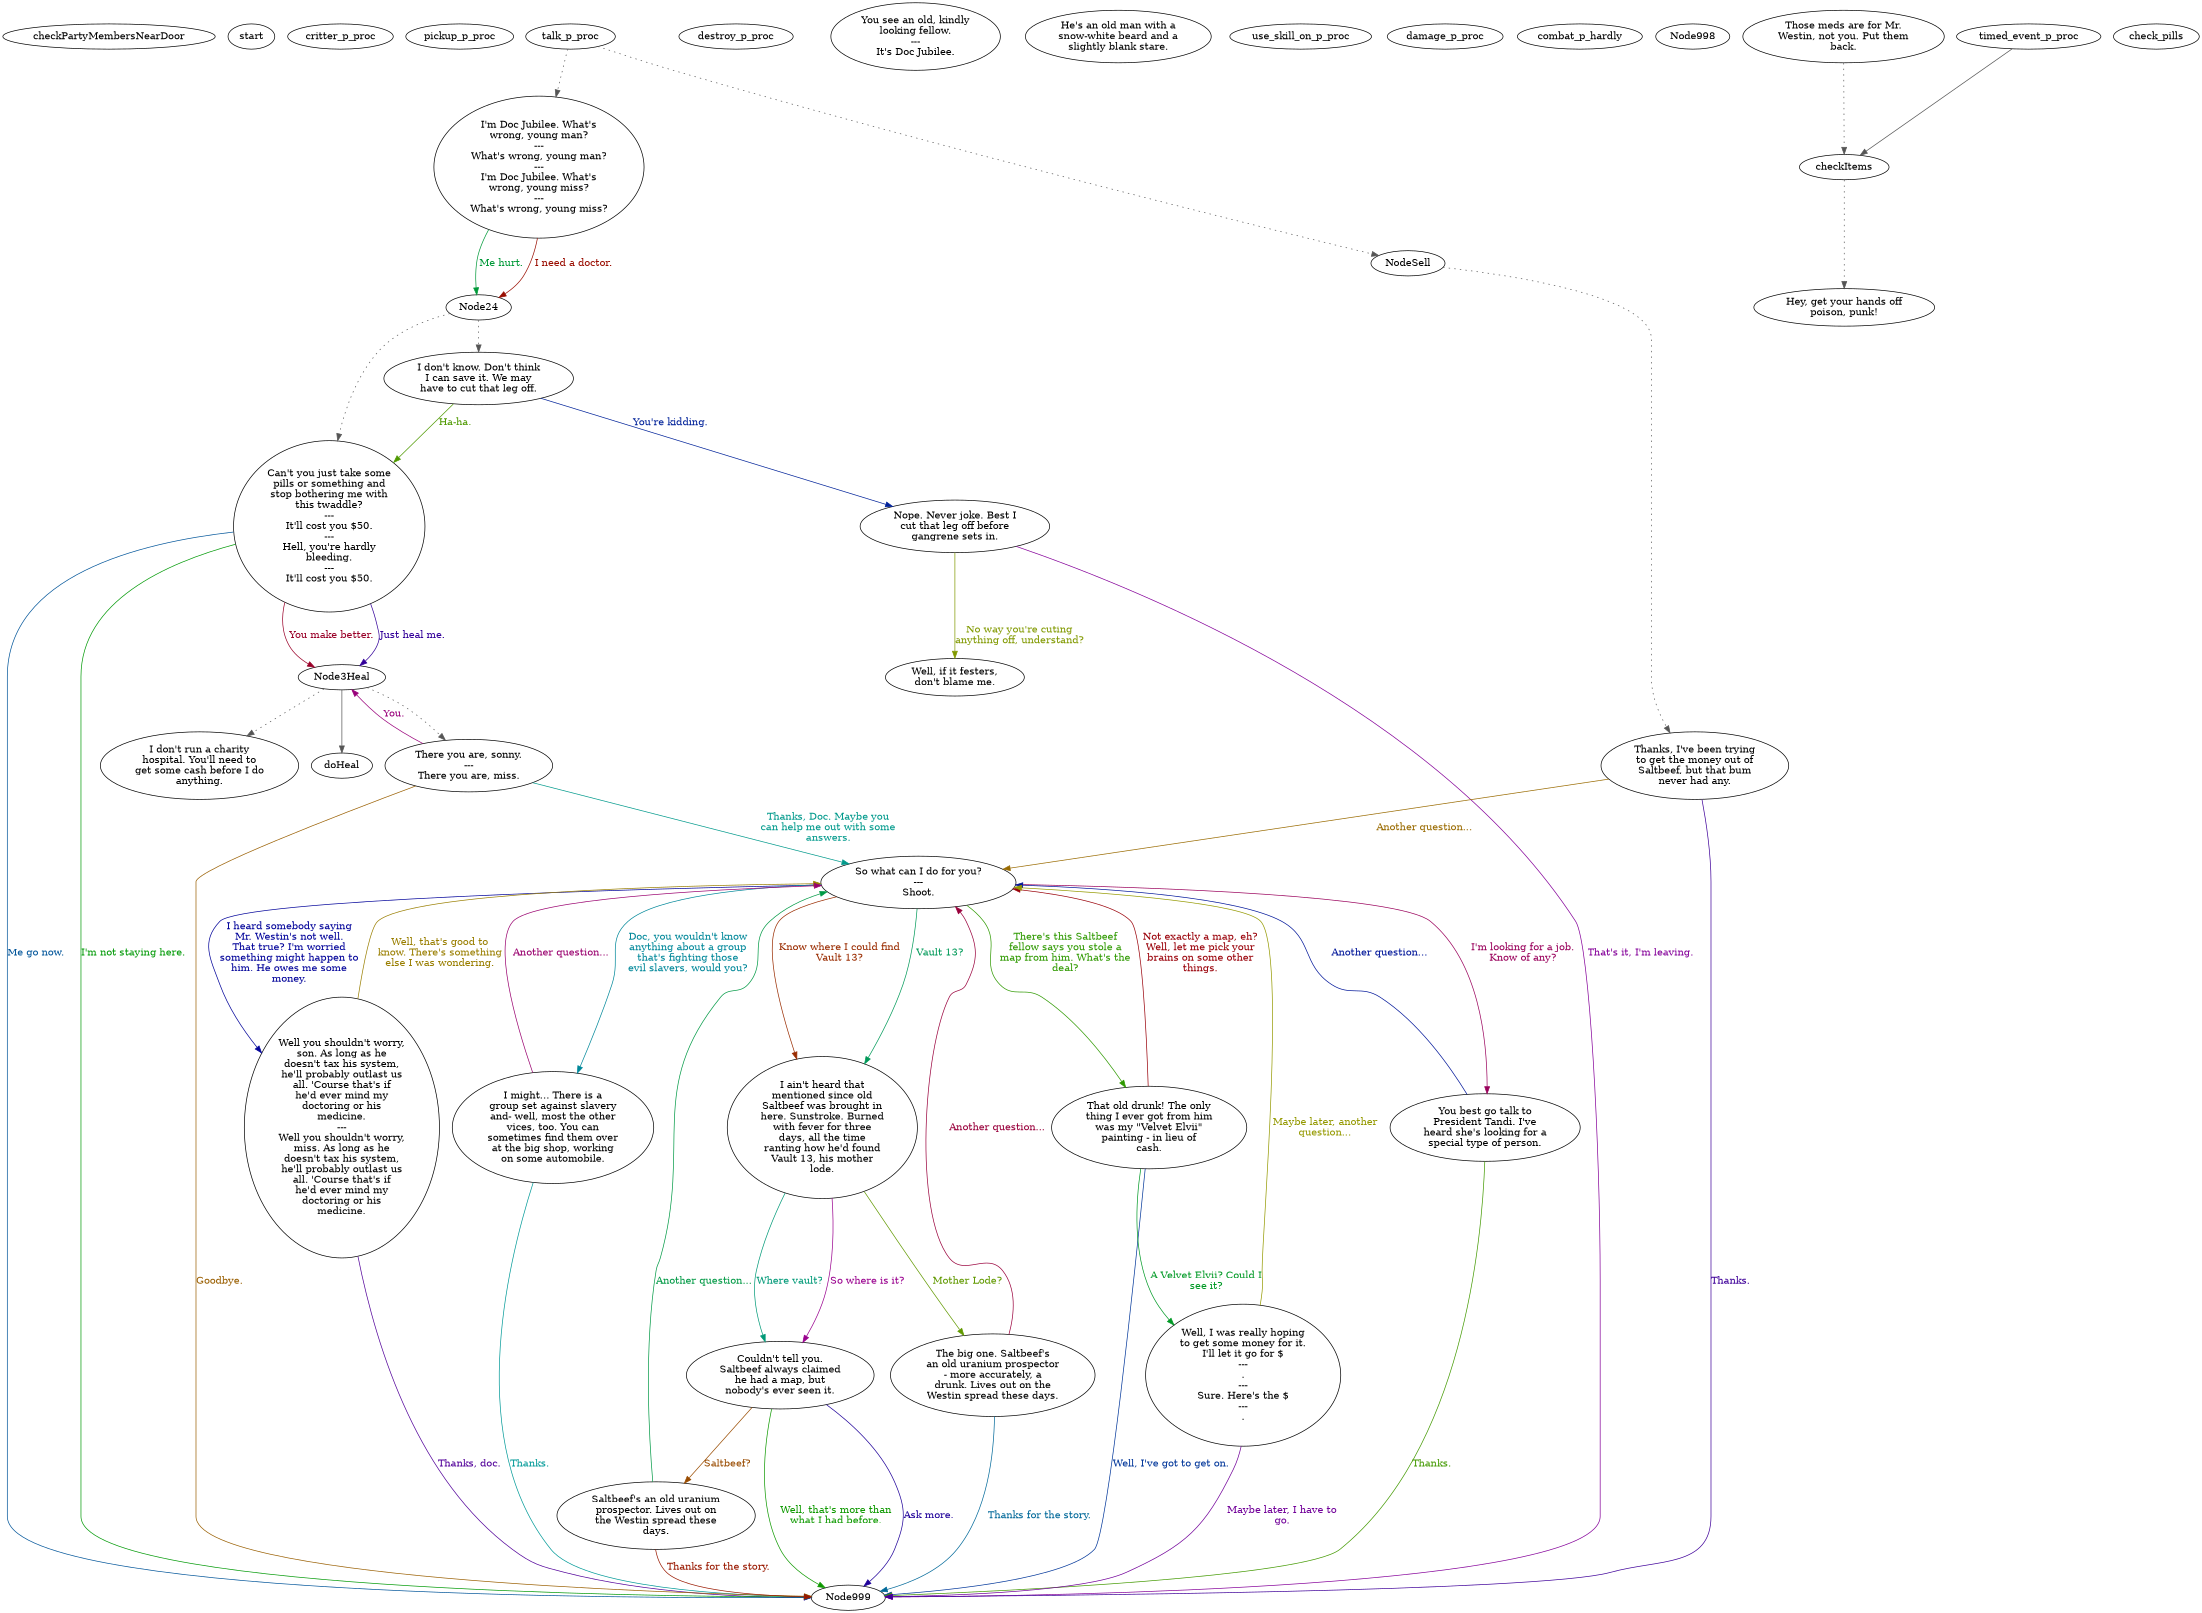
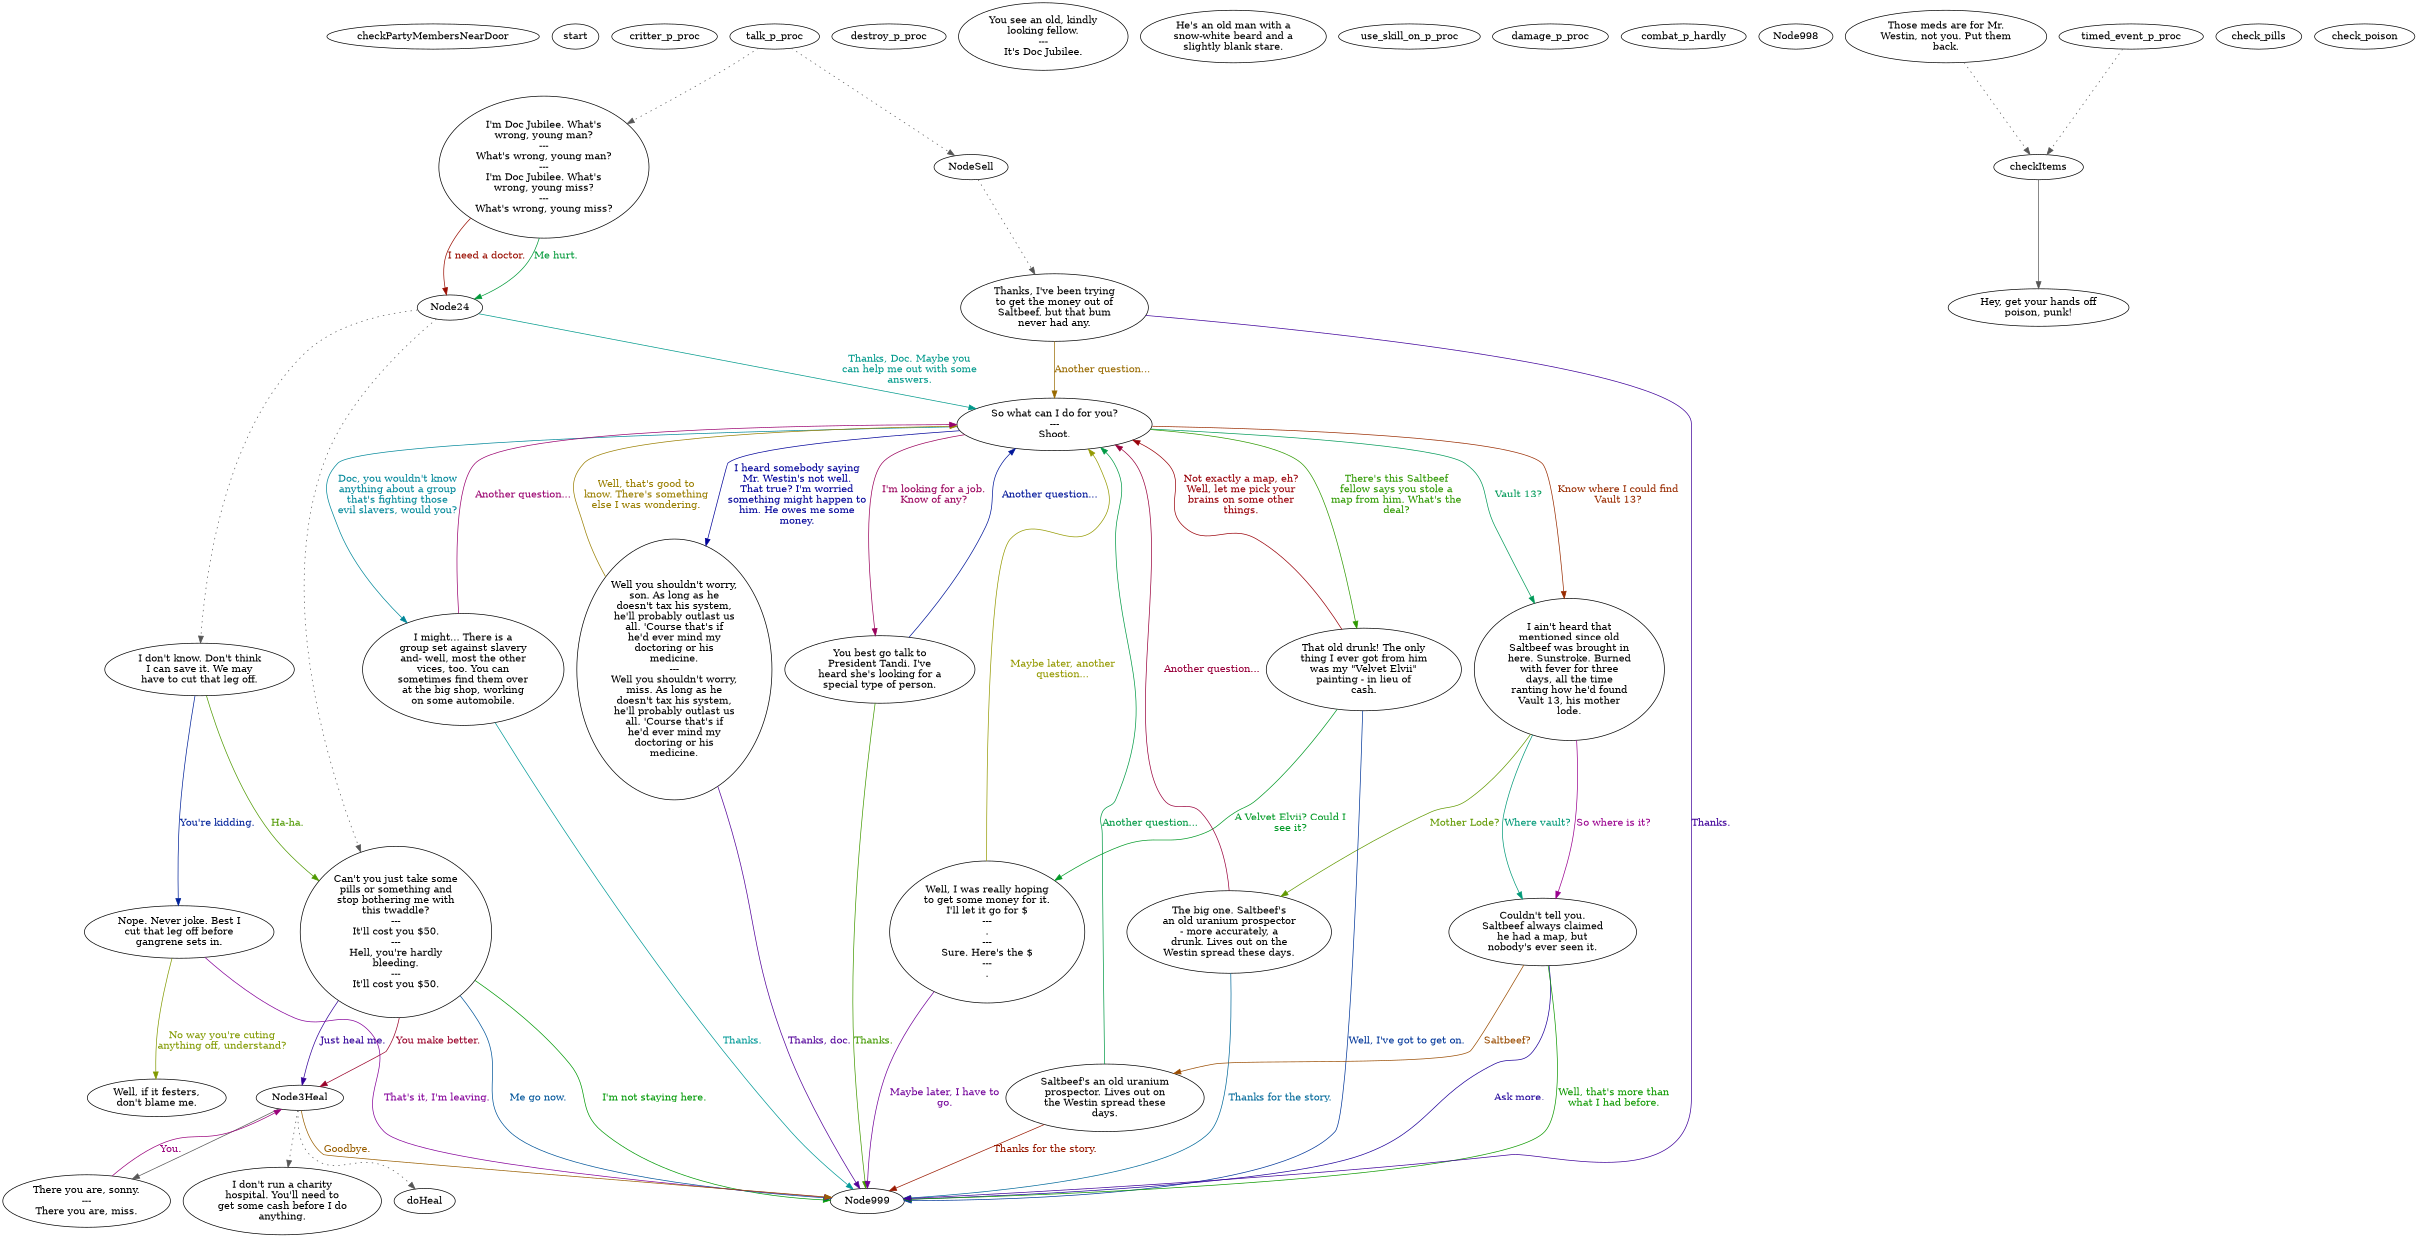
(460, 36) -> none
none -> (2365, 36)
(1939, 100) -> (2087, 99)
(1844, 231) -> (2039, 231)
(406, 708) -> (209, 1143)
(342, 718) -> (338, 1165)
(687, 822) -> (724, 360)
(196, 1390) -> (549, 1174)
